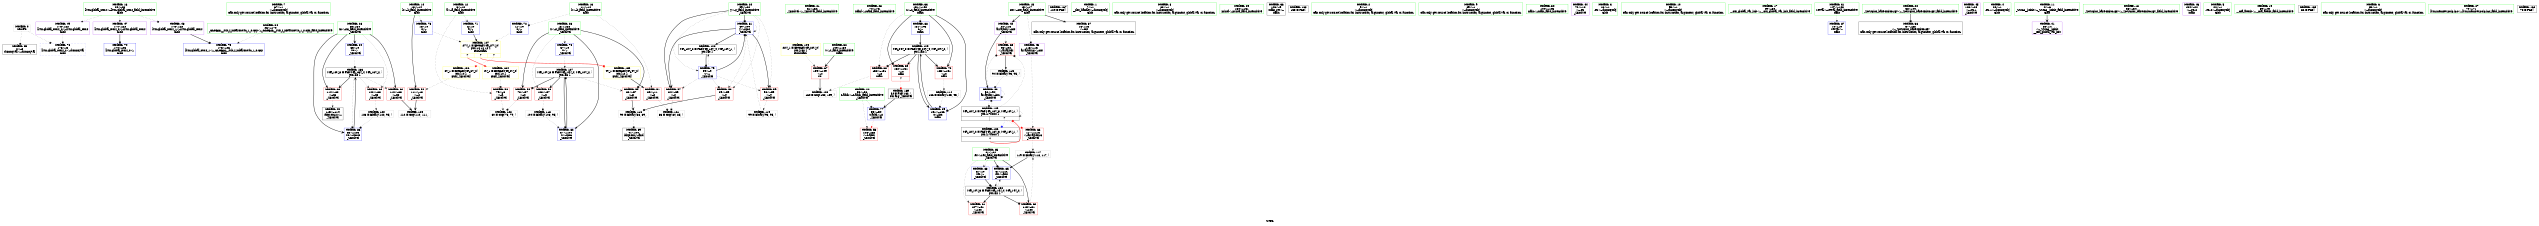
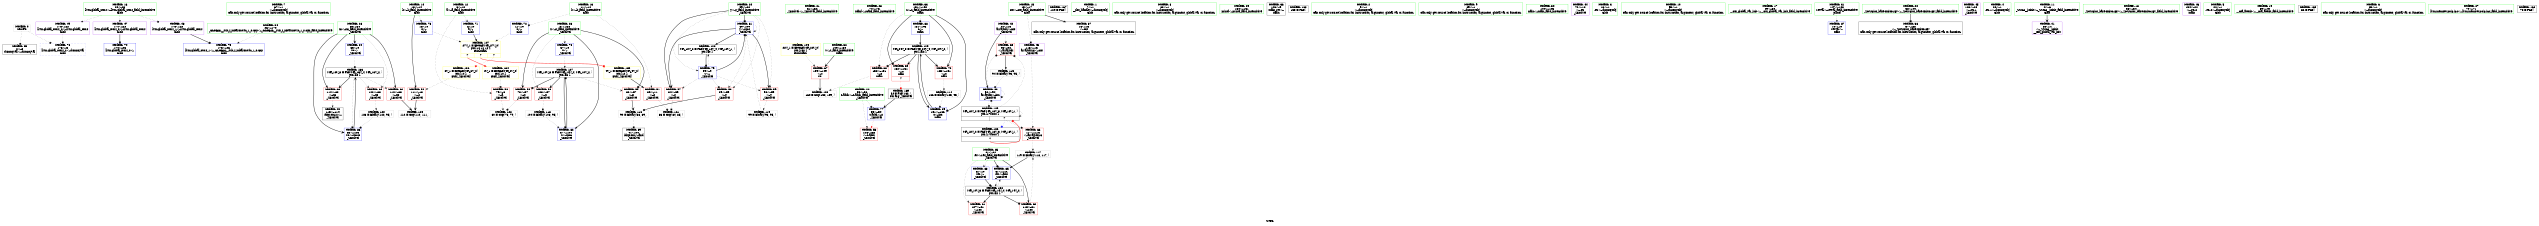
(1837, 13) -> (1837, 13)
(1017, 18) -> none
(1014, 124) -> (1014, 124)
